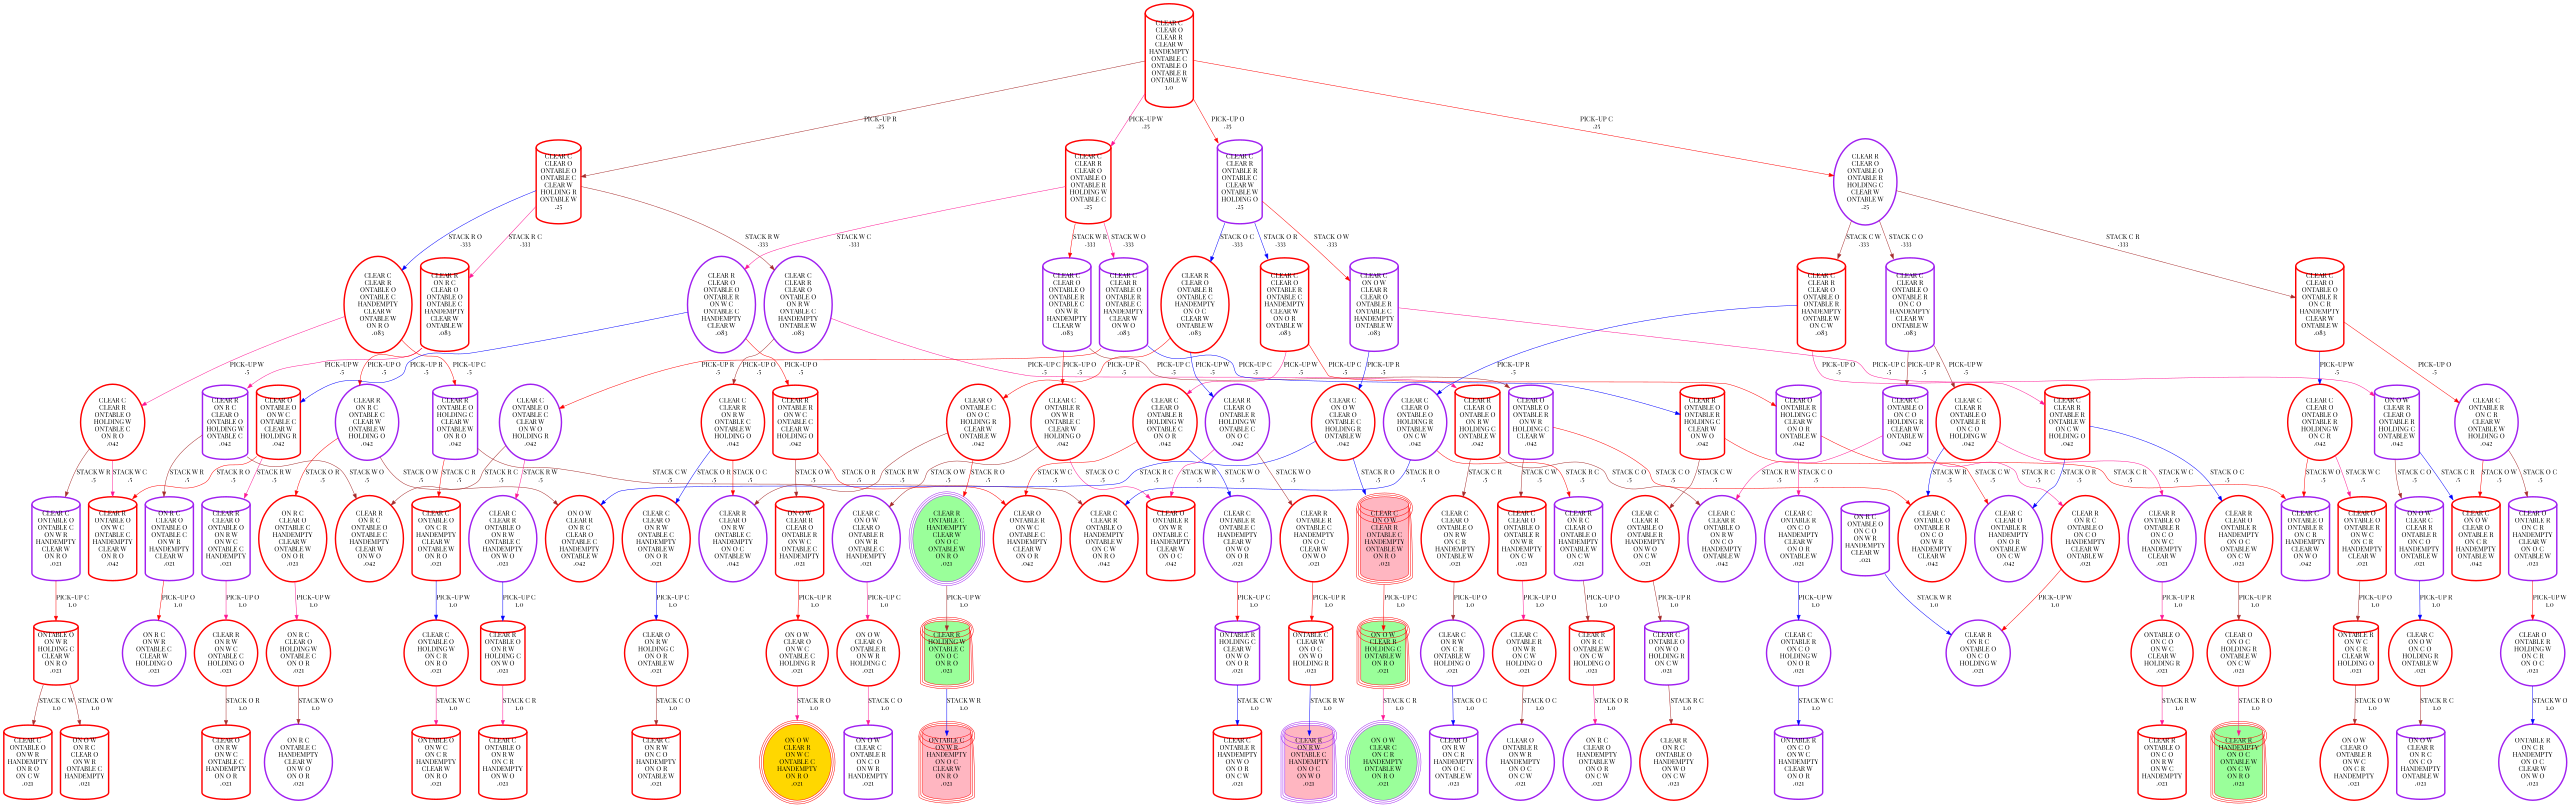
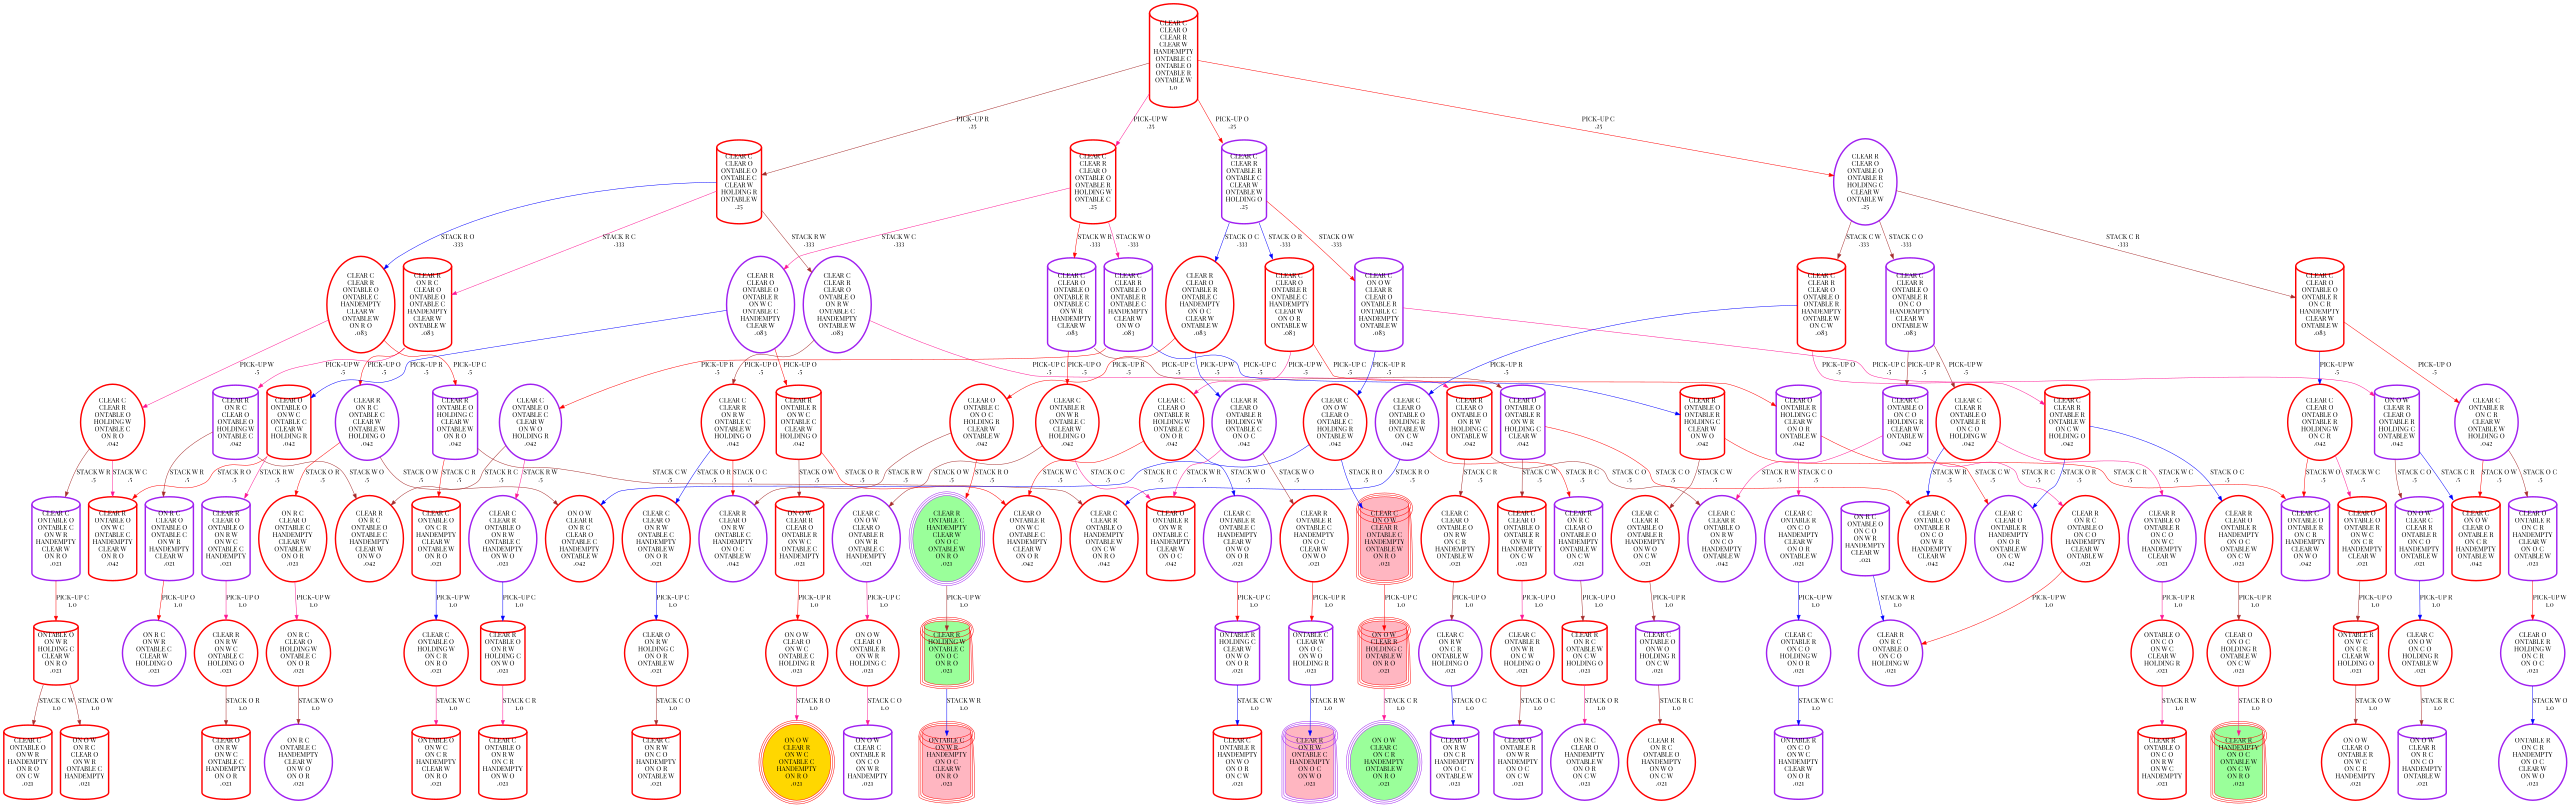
(1311, 653) -> (1311, 653)
(1383, 653) -> (1384, 653)
(1520, 762) -> (1518, 762)
